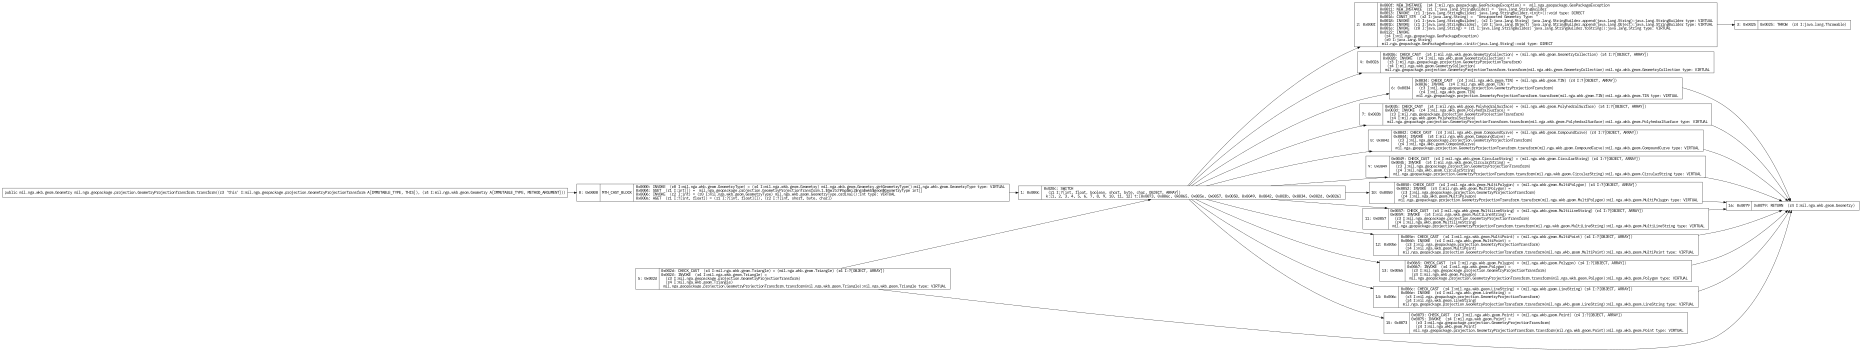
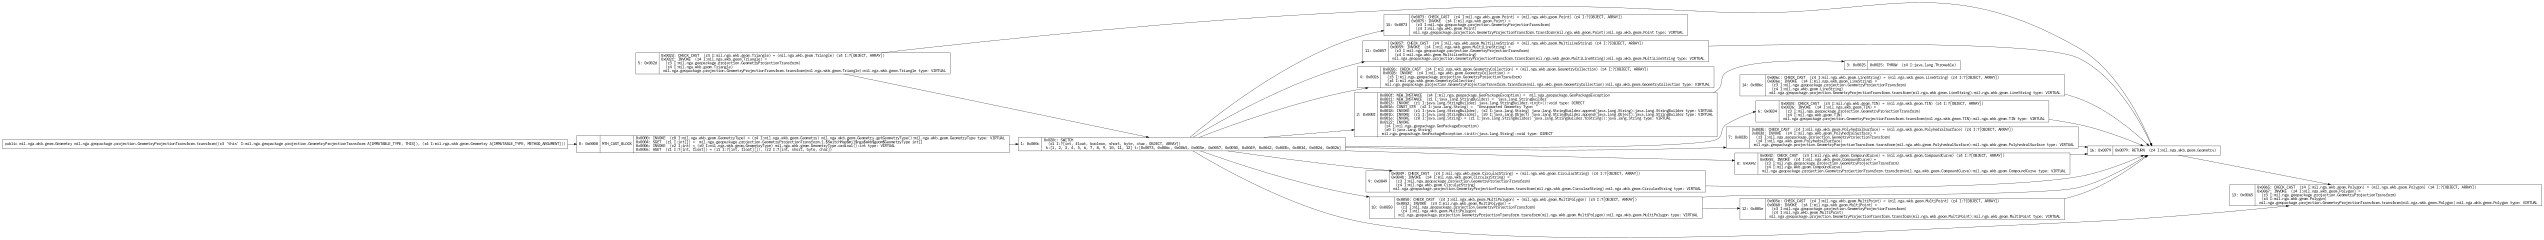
(1288, 219) -> (1720, 208)
(1743, 245) -> (2253, 170)
(1277, 252) -> none
